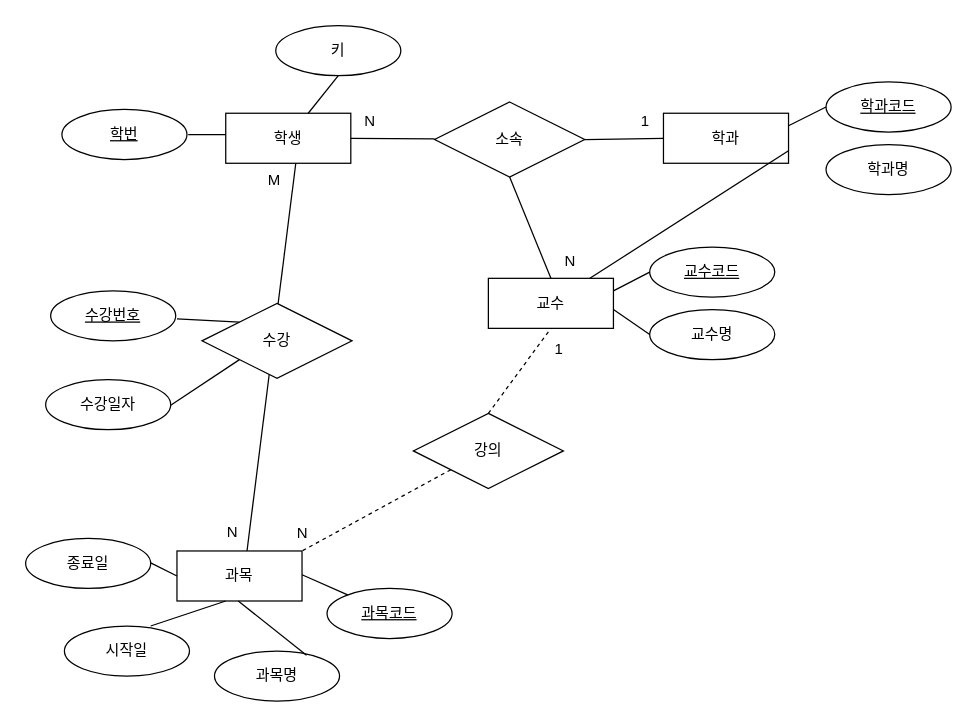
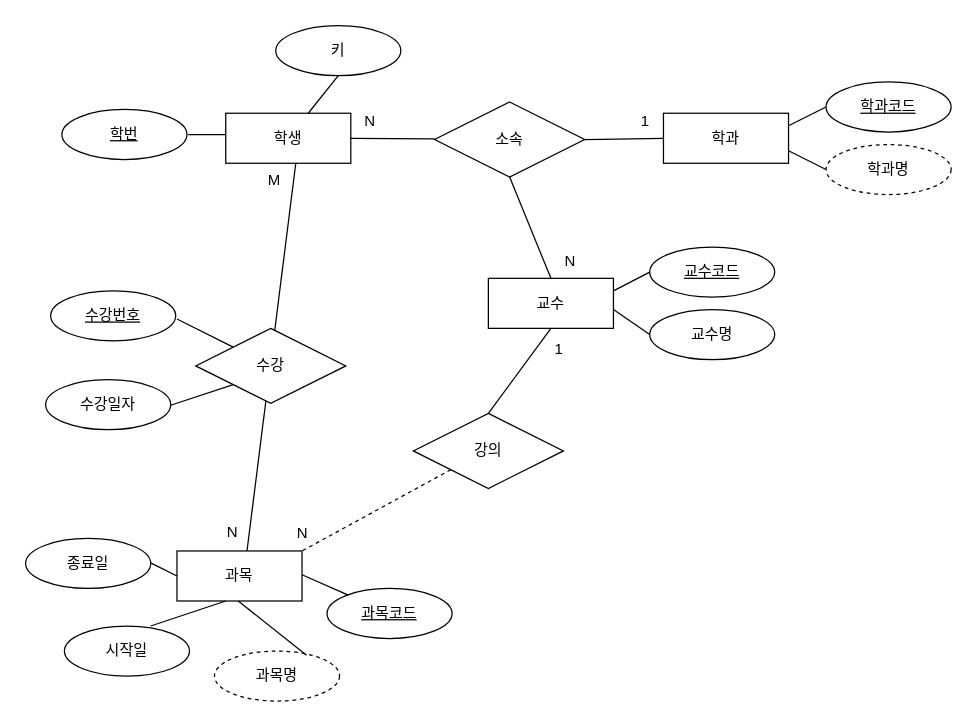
(888, 169) -> (888, 169)
(689, 214) -> (806, 160)
(277, 341) -> (271, 366)
(520, 369) -> (520, 369)
(277, 676) -> (277, 676)
